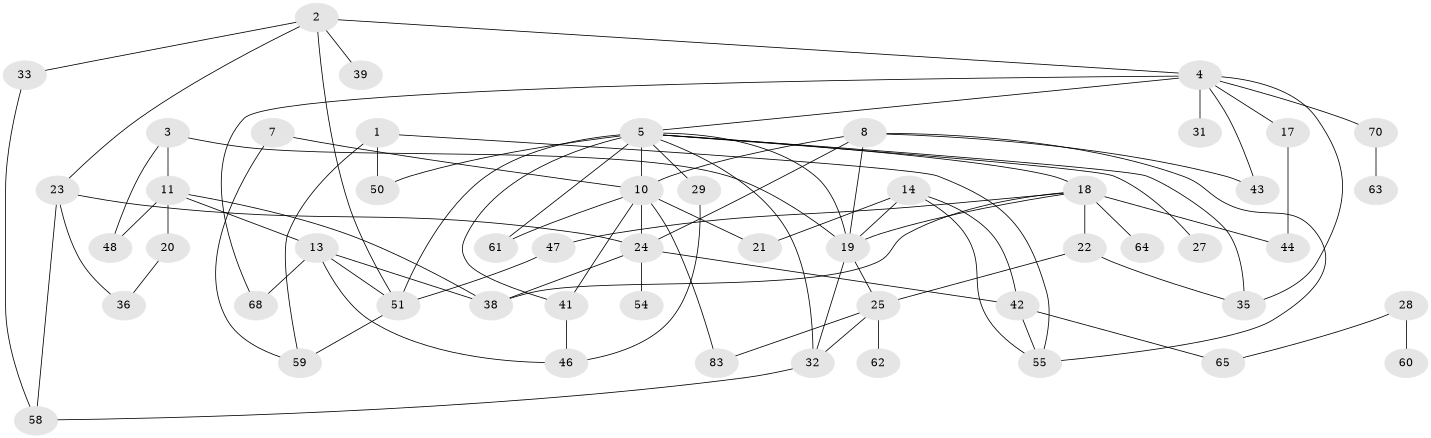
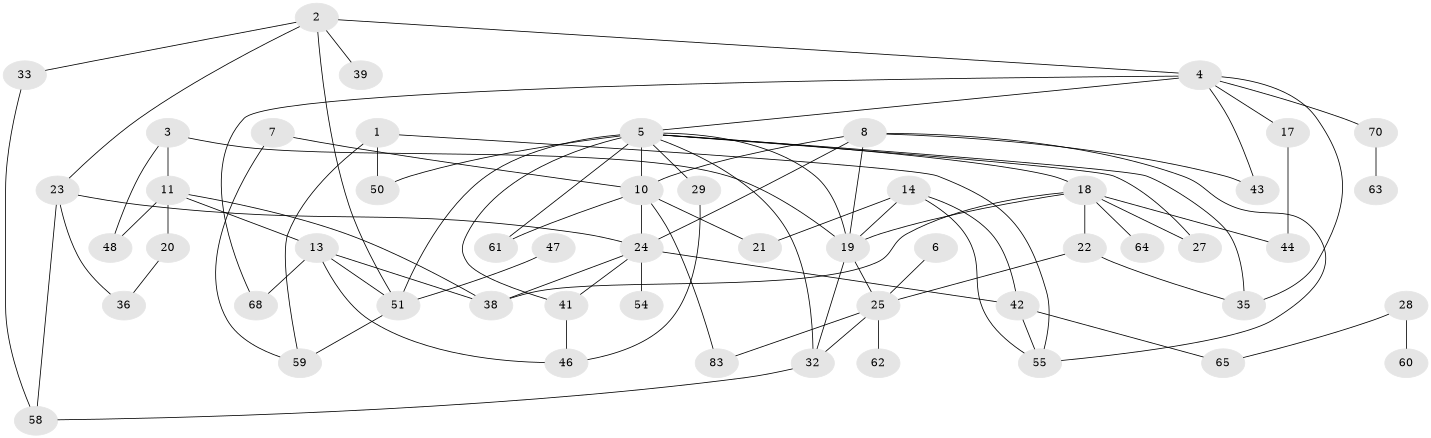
(1200, 133) -> none
(818, 213) -> (1142, 219)
(603, 248) -> (604, 277)
none -> (936, 248)
